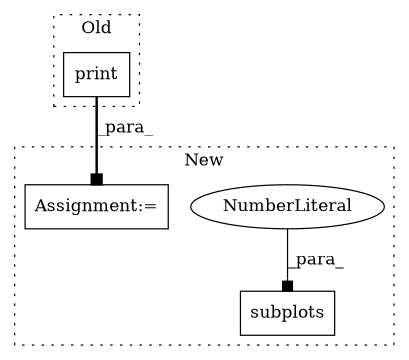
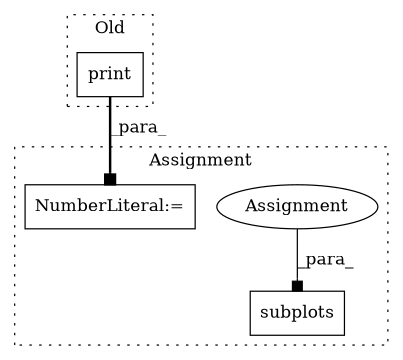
(204, 161) -> (201, 161)
(97, 207) -> (110, 207)
(288, 207) -> (297, 207)
